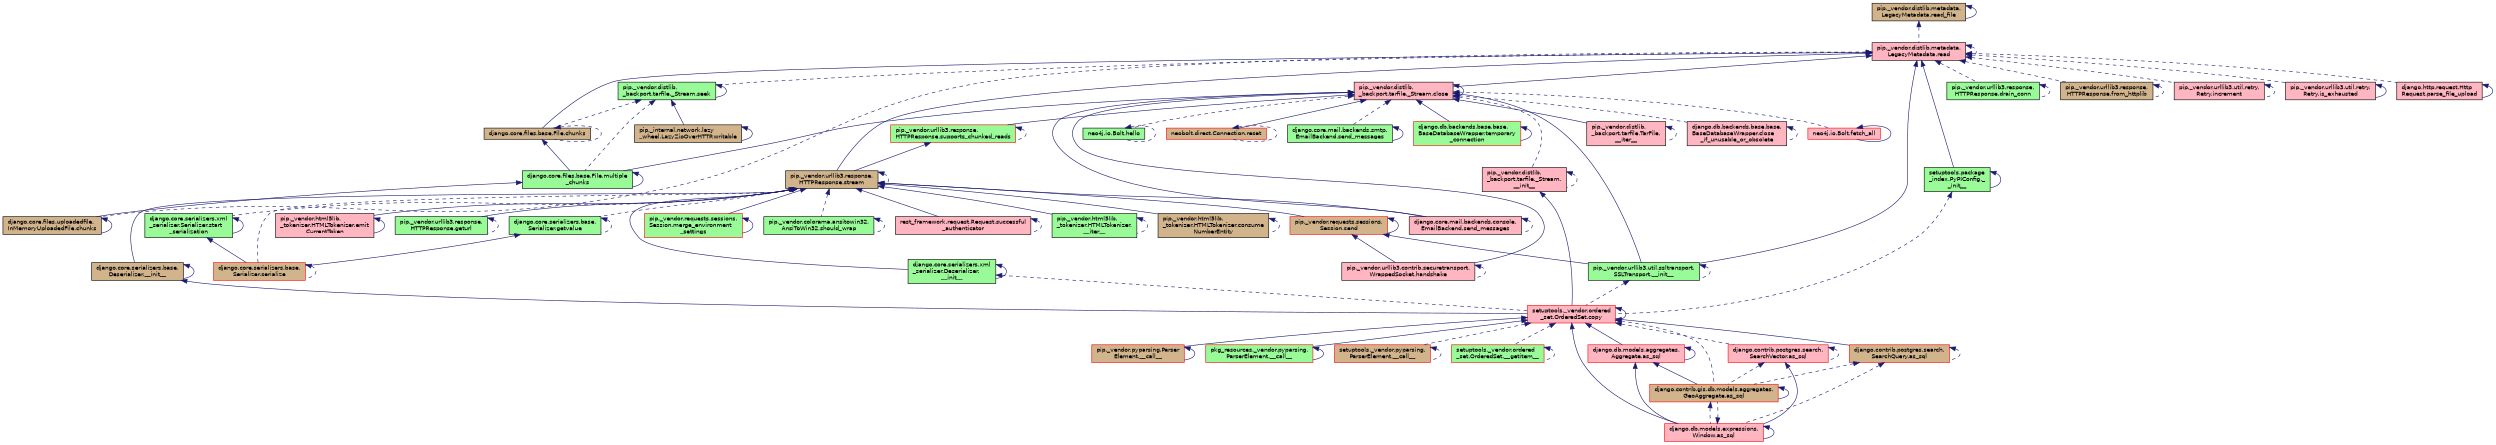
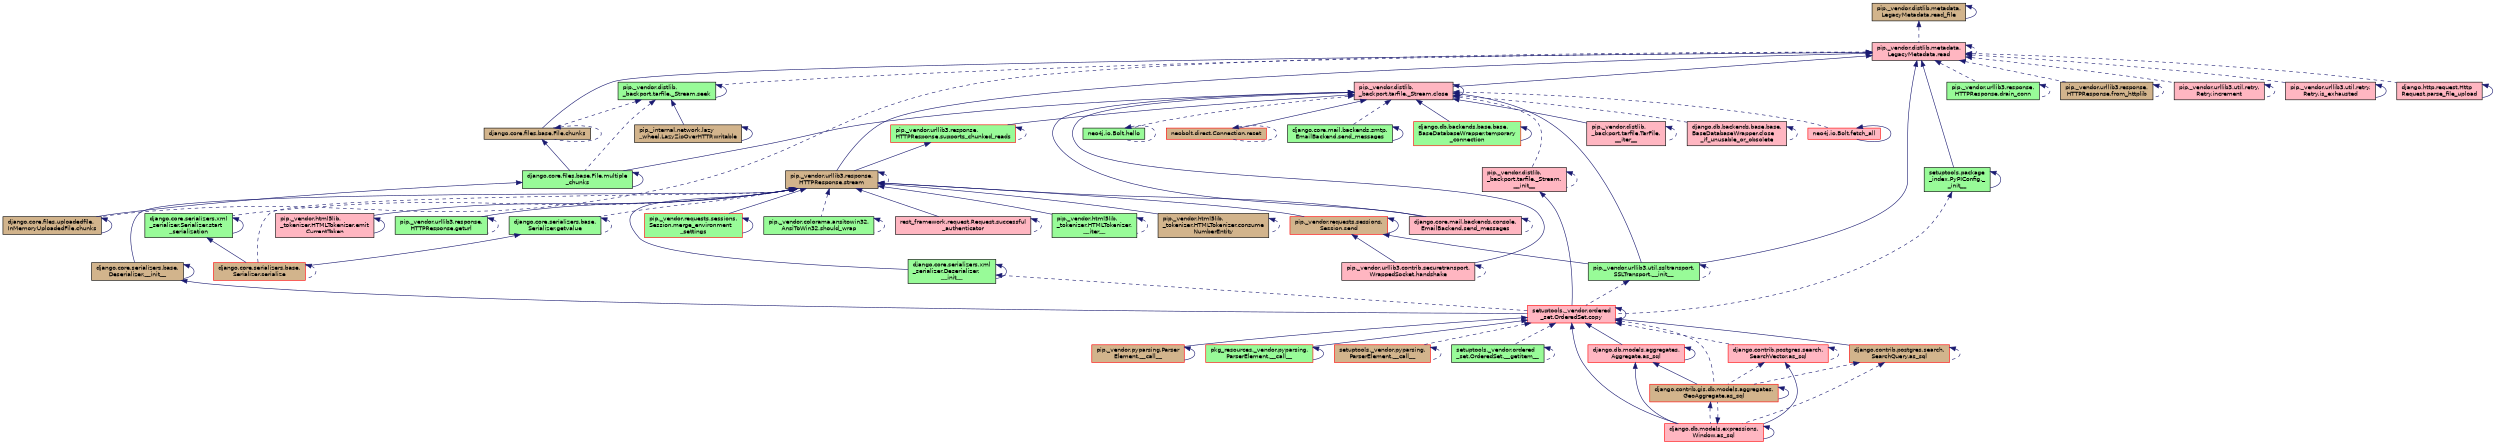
(1498, 354) -> (1498, 354)
